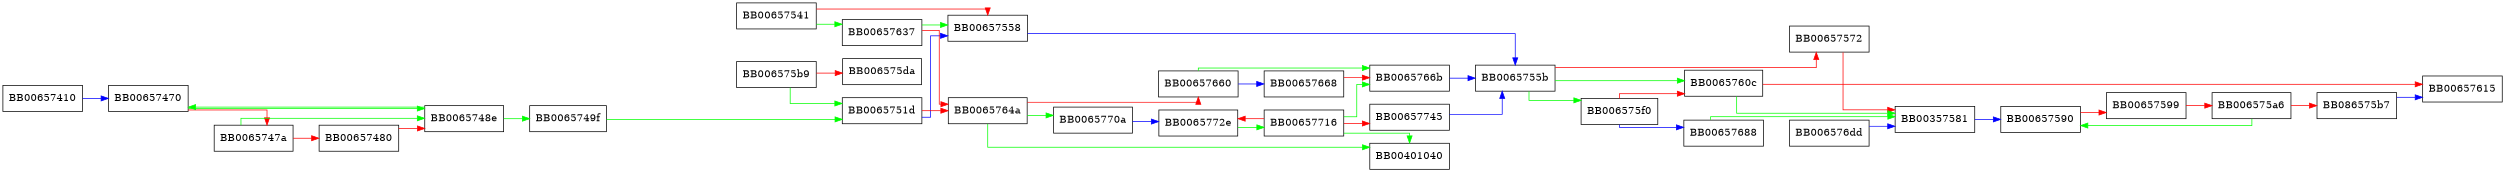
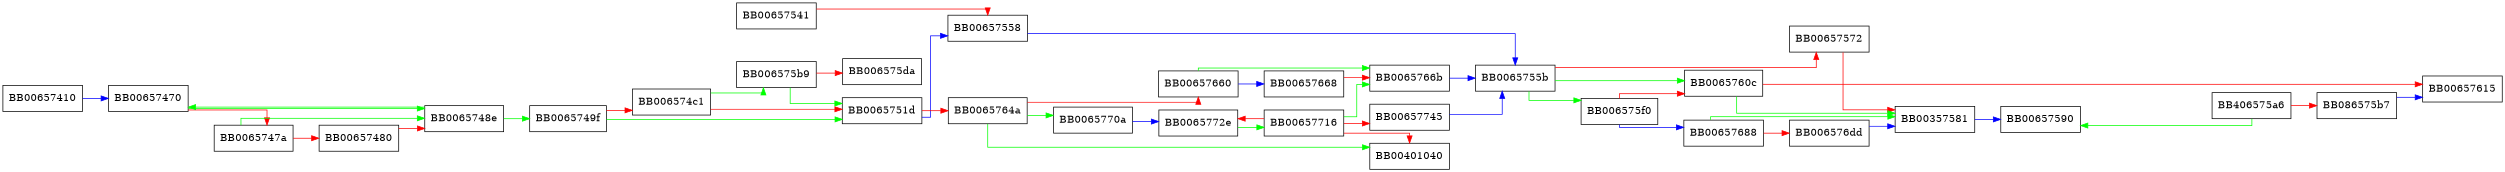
(882, 33) -> none
none -> (672, 102)
(2146, 106) -> none
(2252, 106) -> (2252, 106)
(1378, 133) -> (1378, 133)
none -> (1773, 133)
